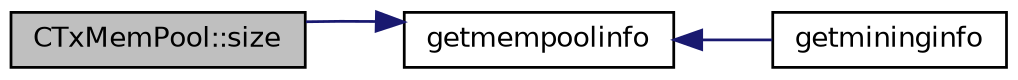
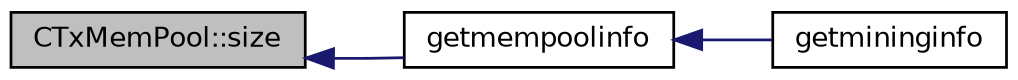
(341, 21) -> (369, 58)
